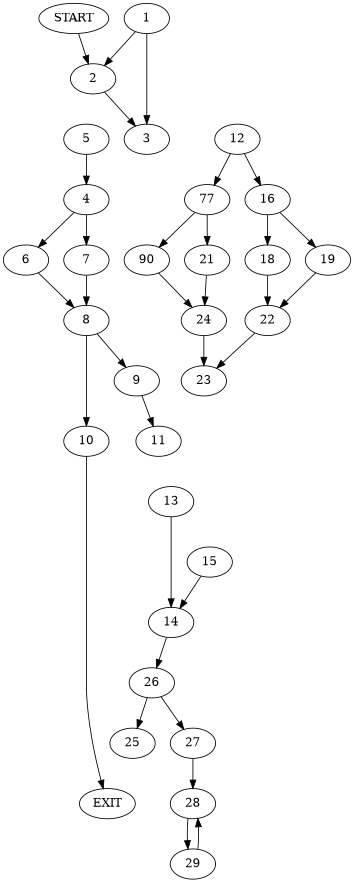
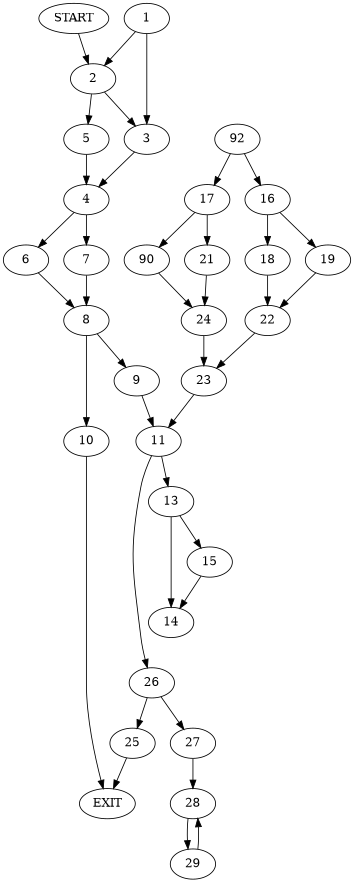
none -> (90, 105)
(237, 139) -> (237, 139)
none -> (120, 166)
(207, 200) -> (207, 200)
none -> (184, 408)
none -> (164, 467)
none -> (188, 528)
(163, 649) -> (133, 557)
none -> (122, 769)
